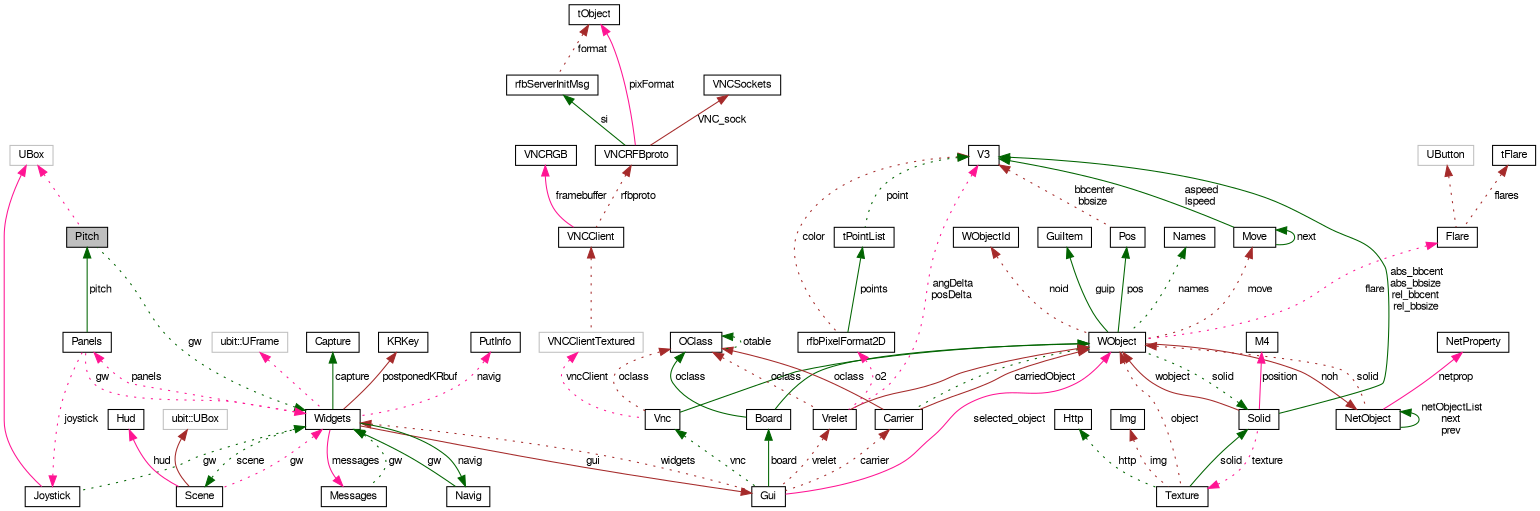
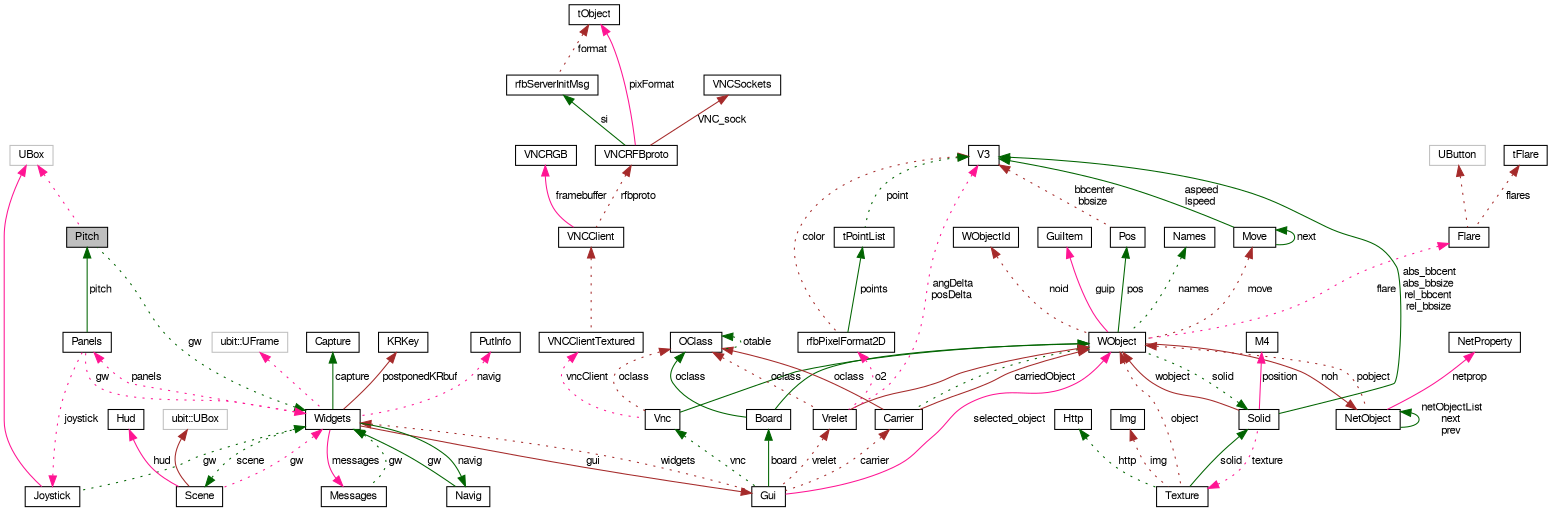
(1085, 297) -> (1085, 297)
(591, 342) -> (591, 342)
(1367, 377) -> (1372, 377)
